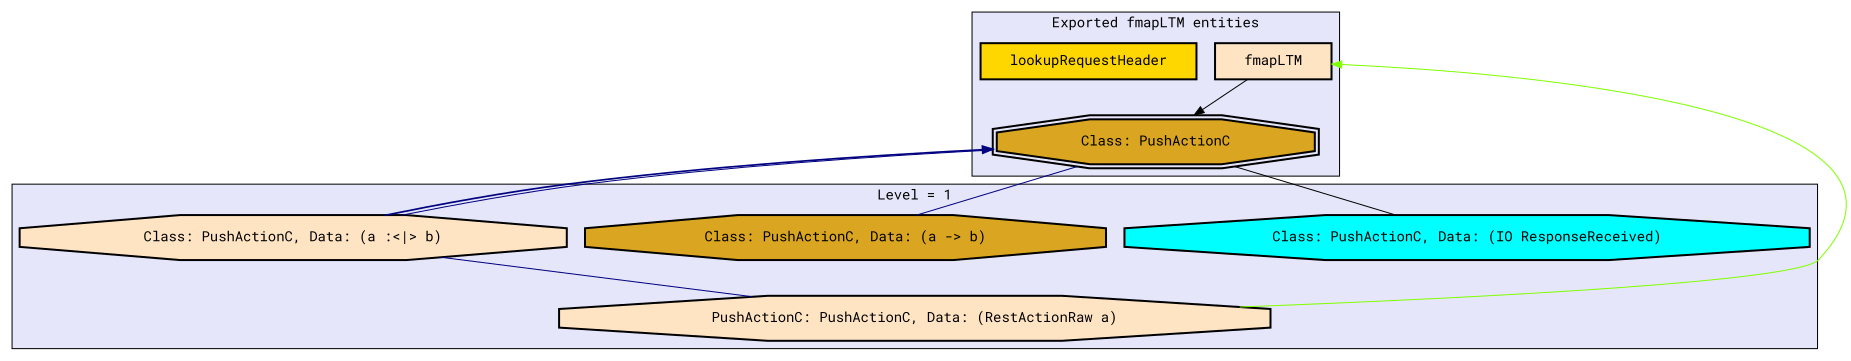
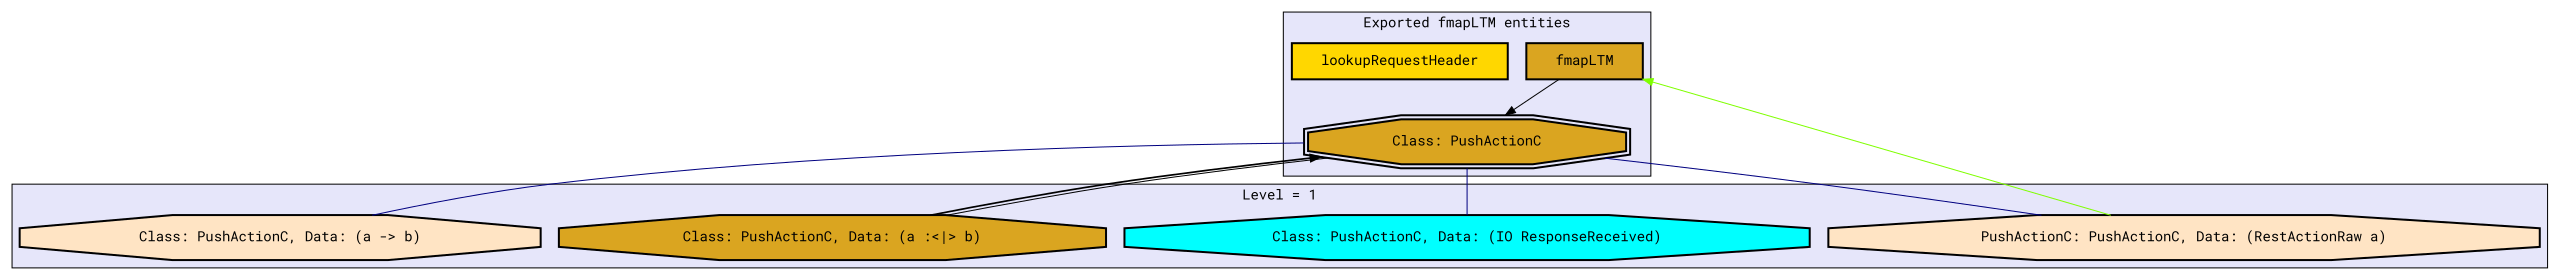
(1273, 61) -> (1585, 61)
(682, 171) -> (1120, 182)
(696, 172) -> (1136, 182)
(1315, 191) -> (1467, 192)
(293, 238) -> (832, 238)
(846, 238) -> (280, 238)
(597, 277) -> (1867, 191)
